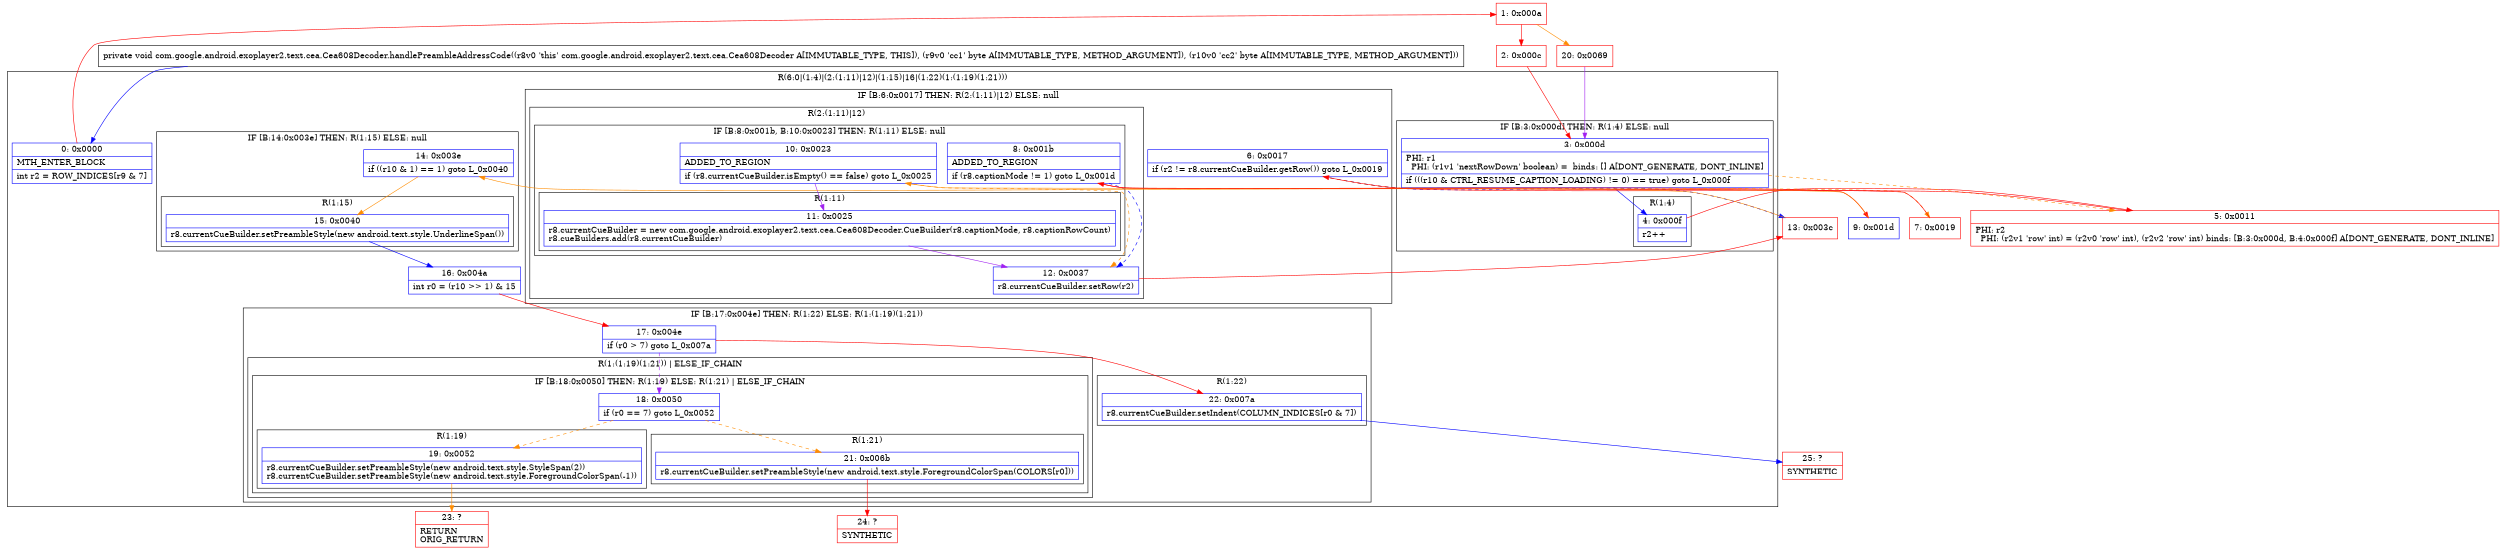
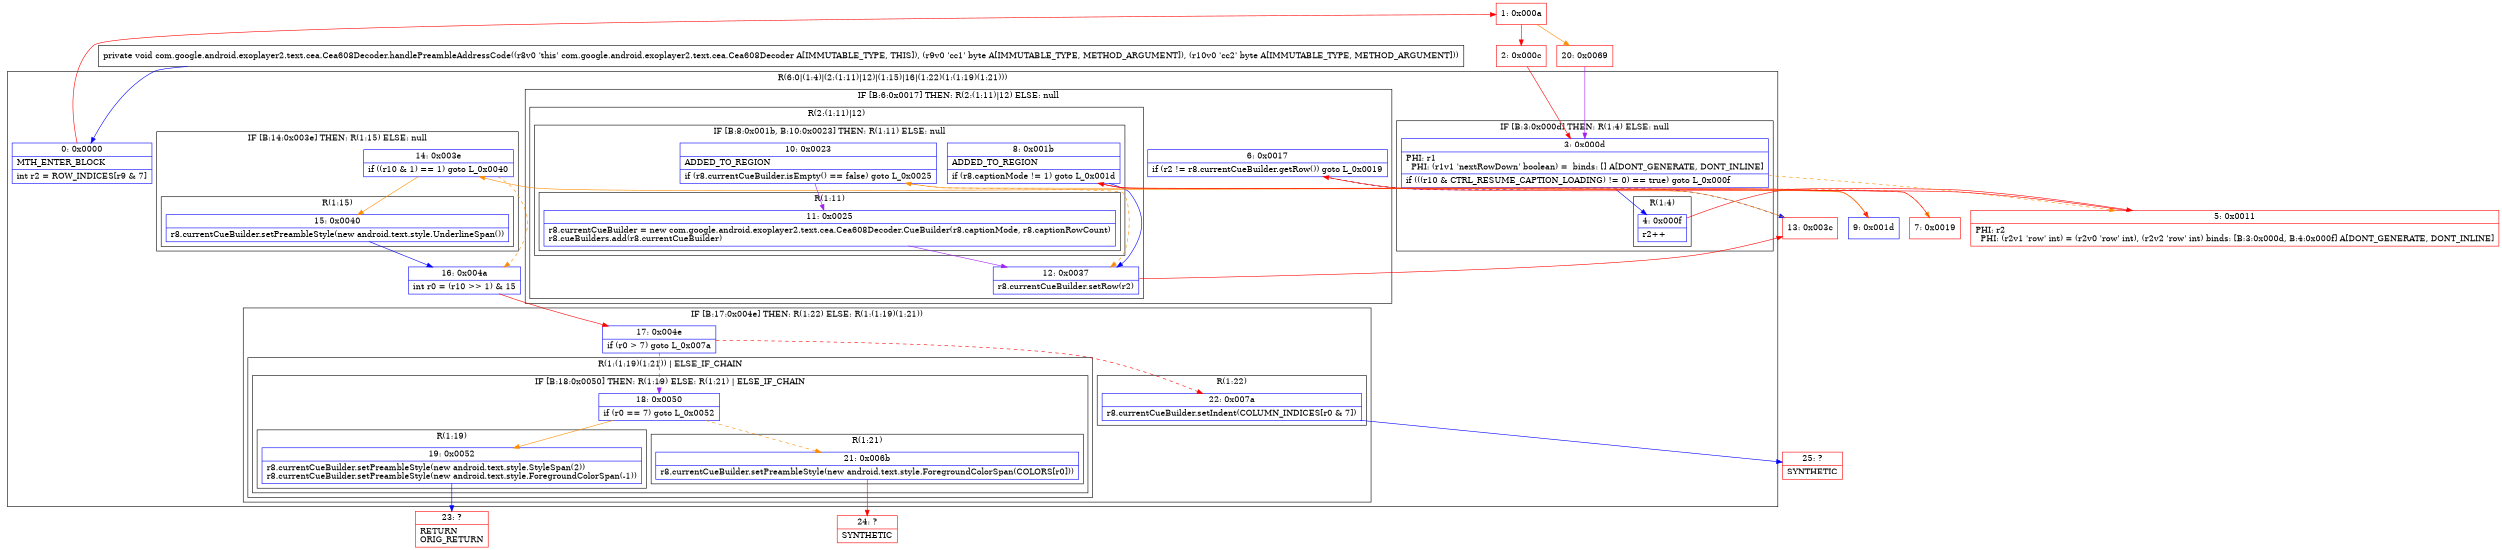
(1140, 211) -> (1140, 211)
none -> (527, 217)
(960, 346) -> (960, 346)
(566, 433) -> (566, 433)
(452, 494) -> (452, 494)
